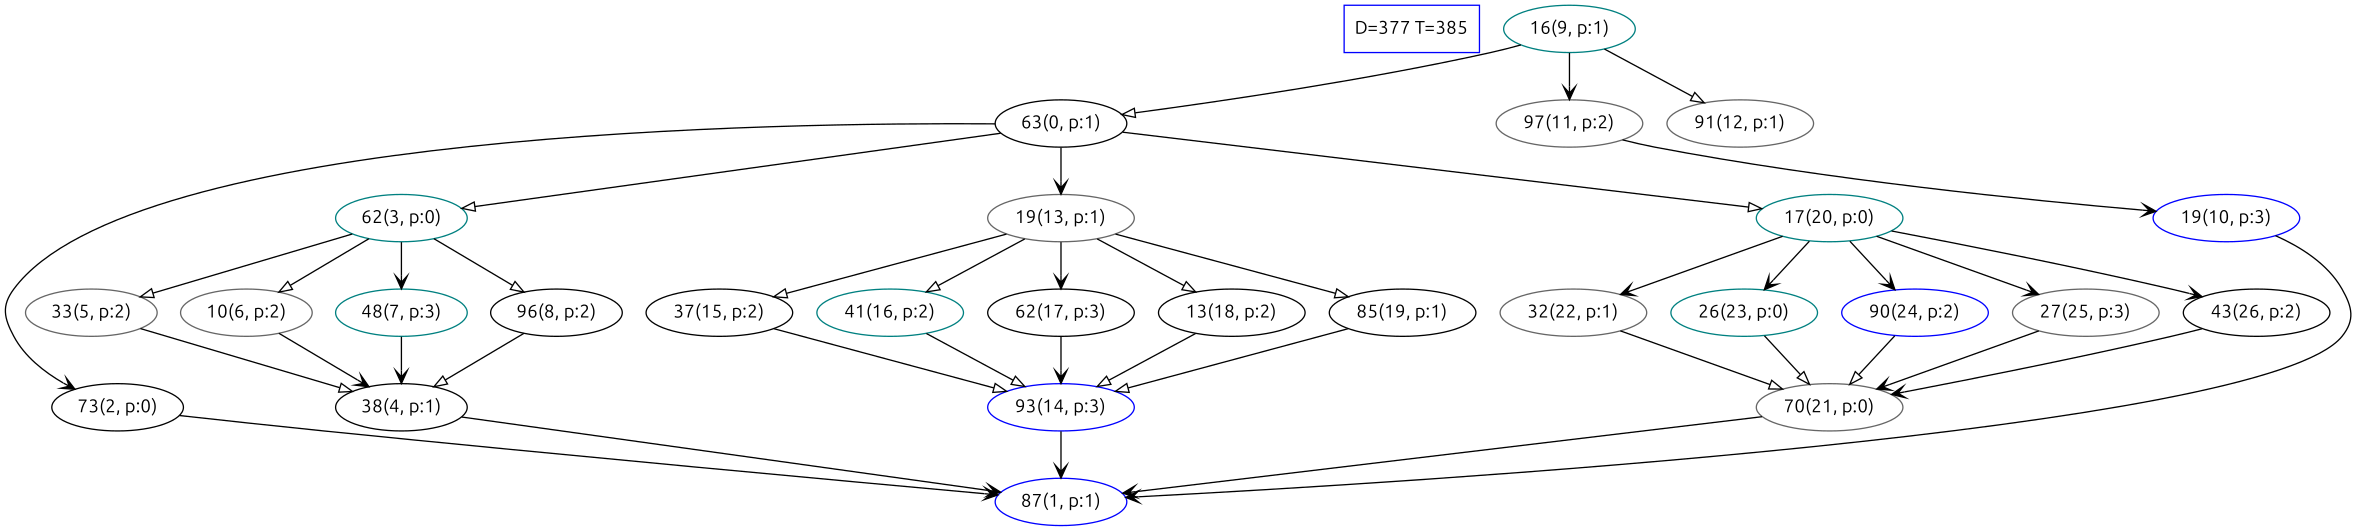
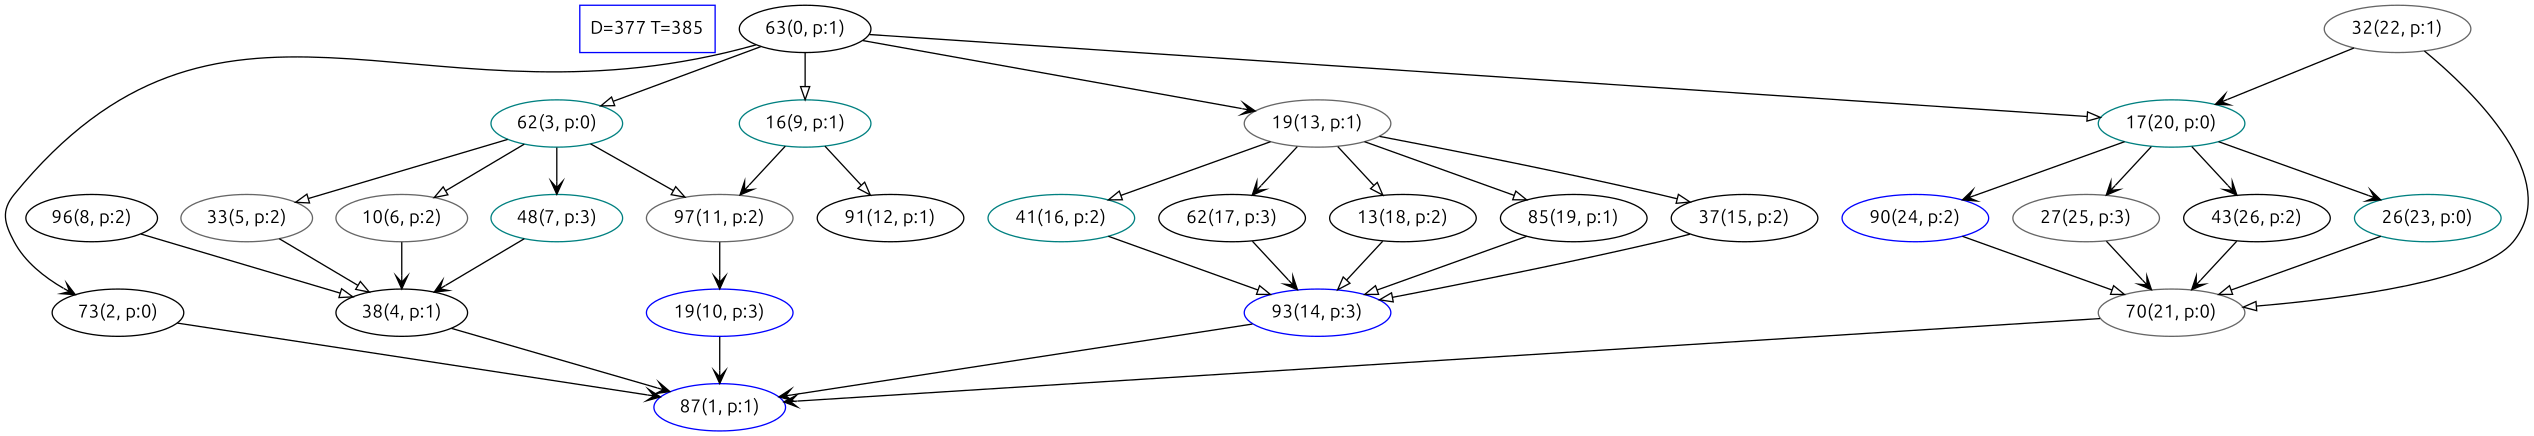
(1329, 84) -> (805, 70)
(1740, 124) -> (891, 218)
(473, 262) -> (632, 167)
(1708, 263) -> (2291, 74)
